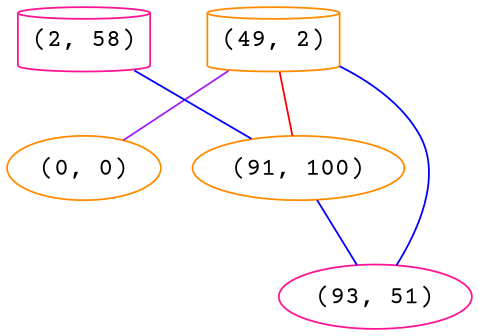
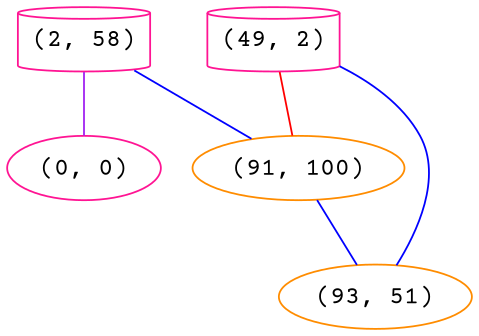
(273, 39) -> (273, 39)
(173, 107) -> (84, 104)
(84, 168) -> (84, 168)
(375, 297) -> (375, 297)
